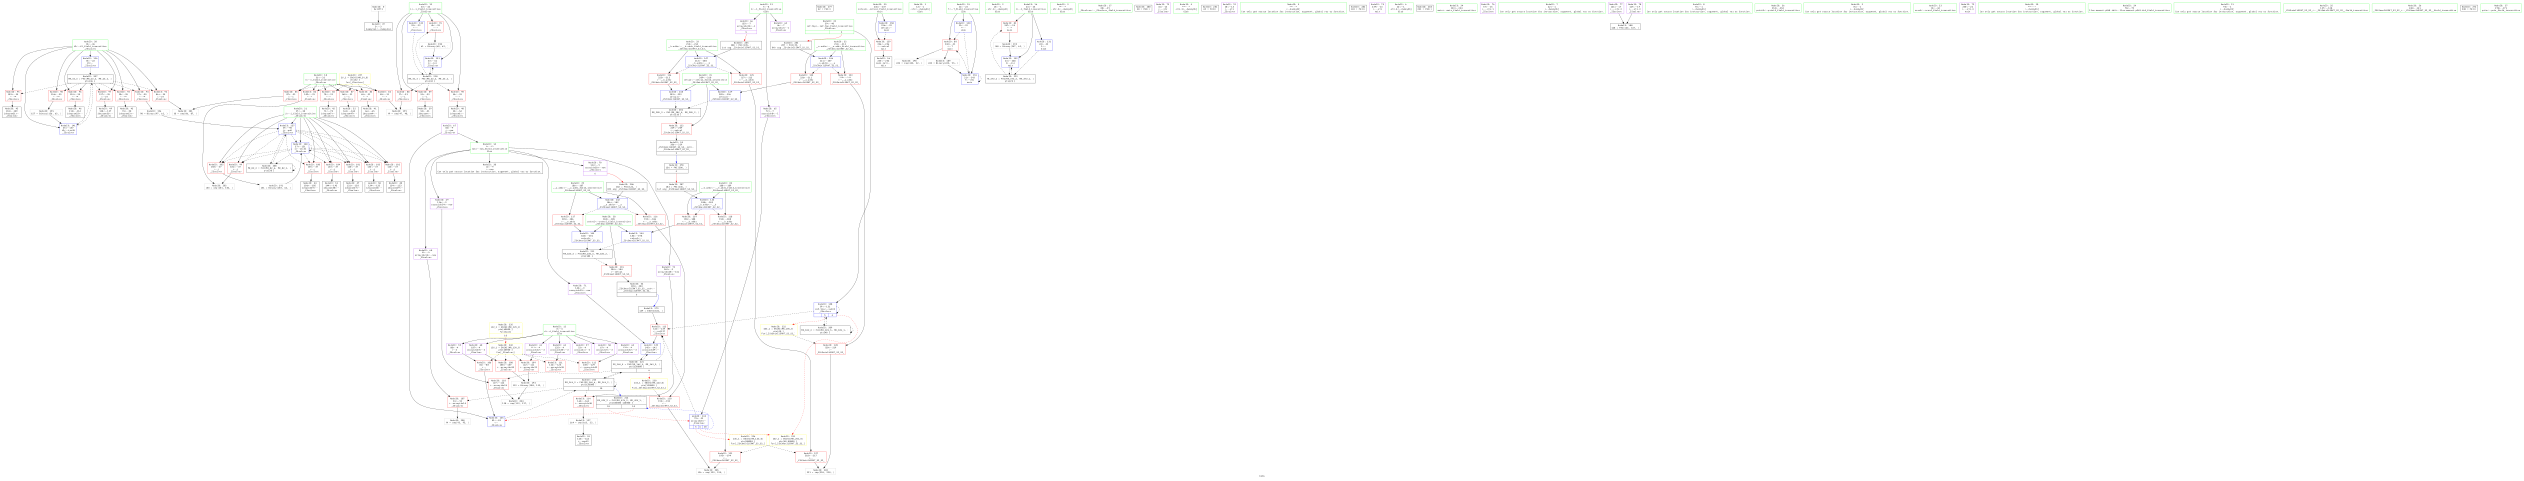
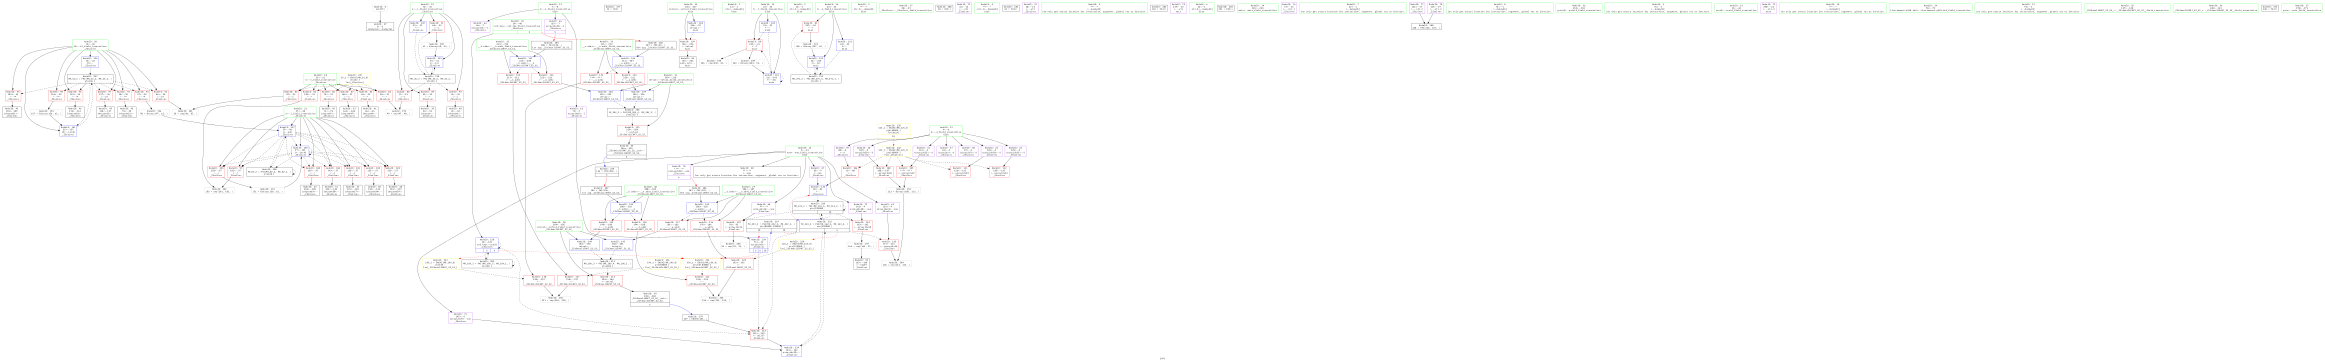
(467, 137) -> (811, 161)
